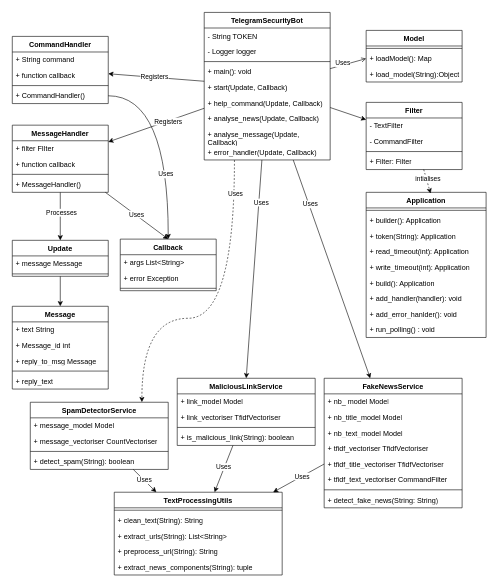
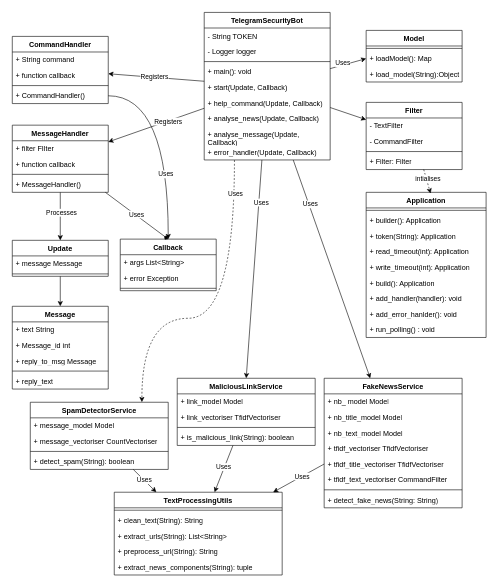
(361, 60) -> (361, 60)
(164, 236) -> (163, 235)
